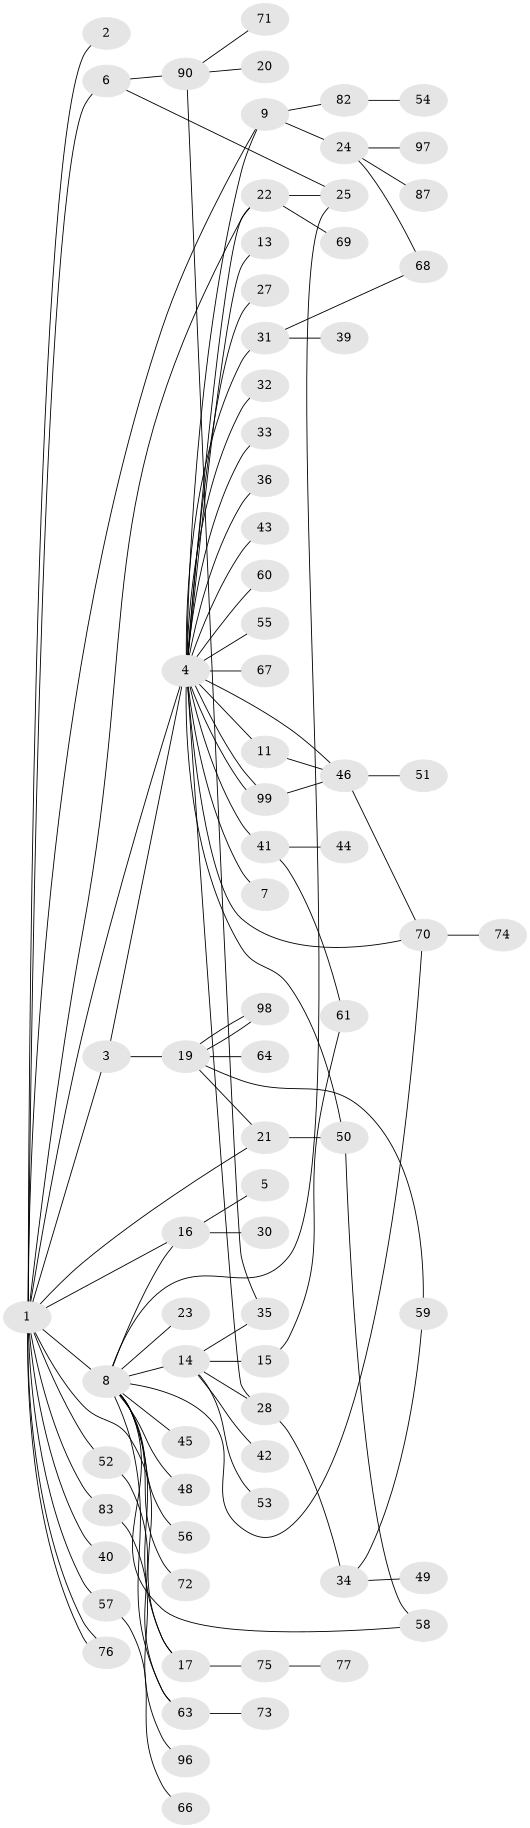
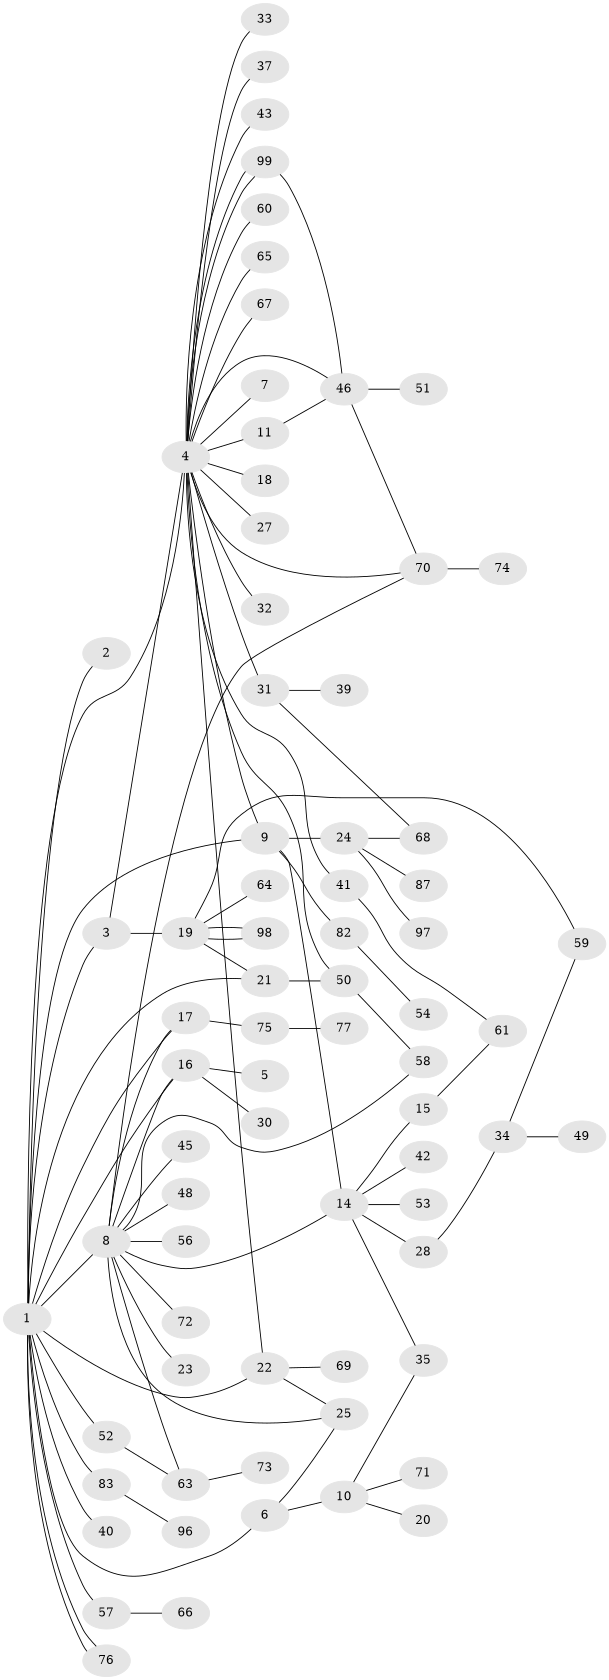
(186, 74) -> (344, 1497)
(265, 243) -> (265, 481)
(265, 481) -> (265, 67)
(265, 623) -> (265, 257)
(344, 847) -> none
none -> (315, 1018)
(211, 1026) -> none
